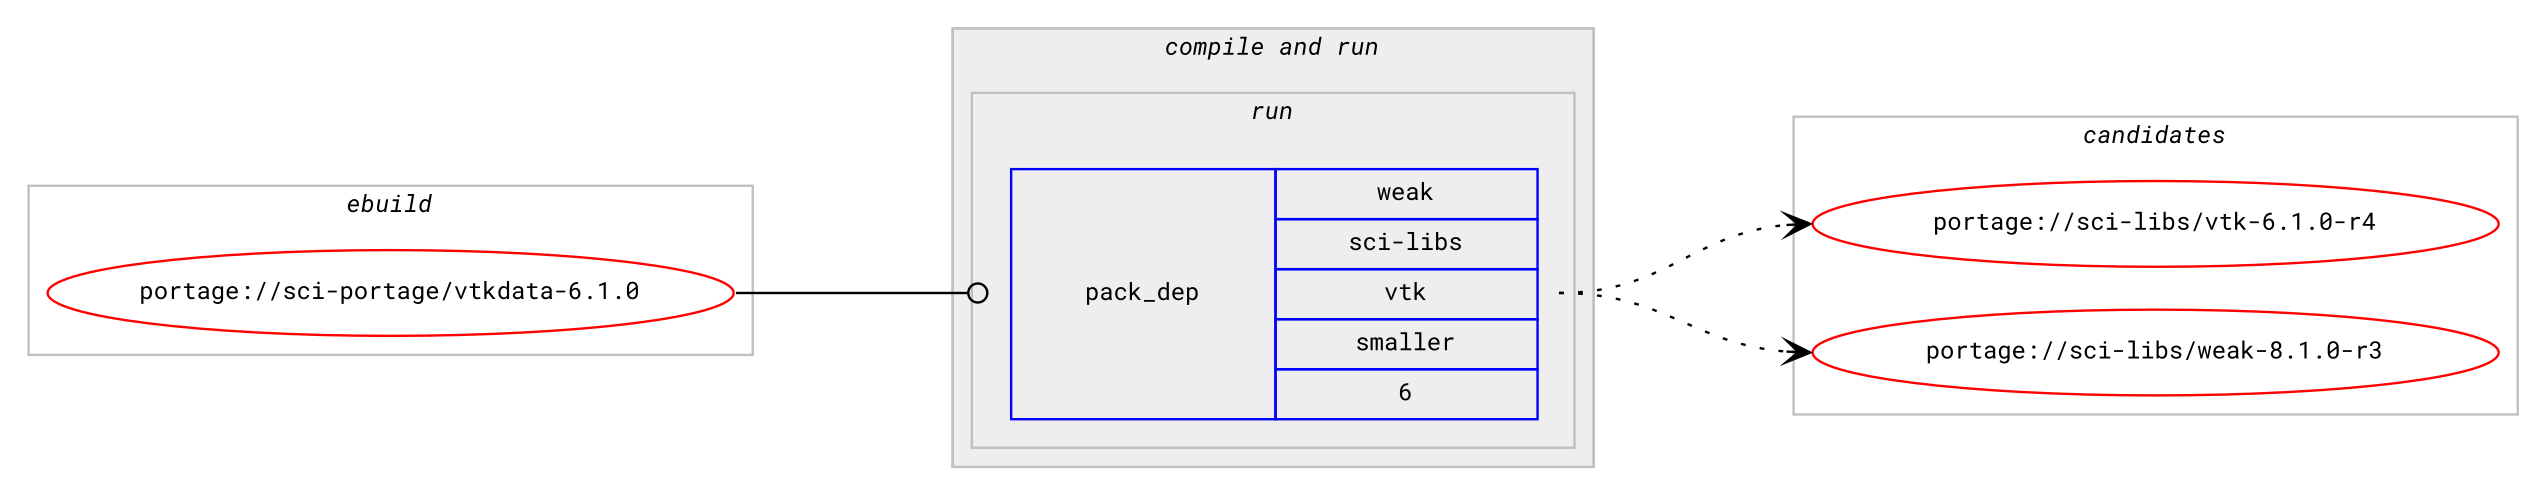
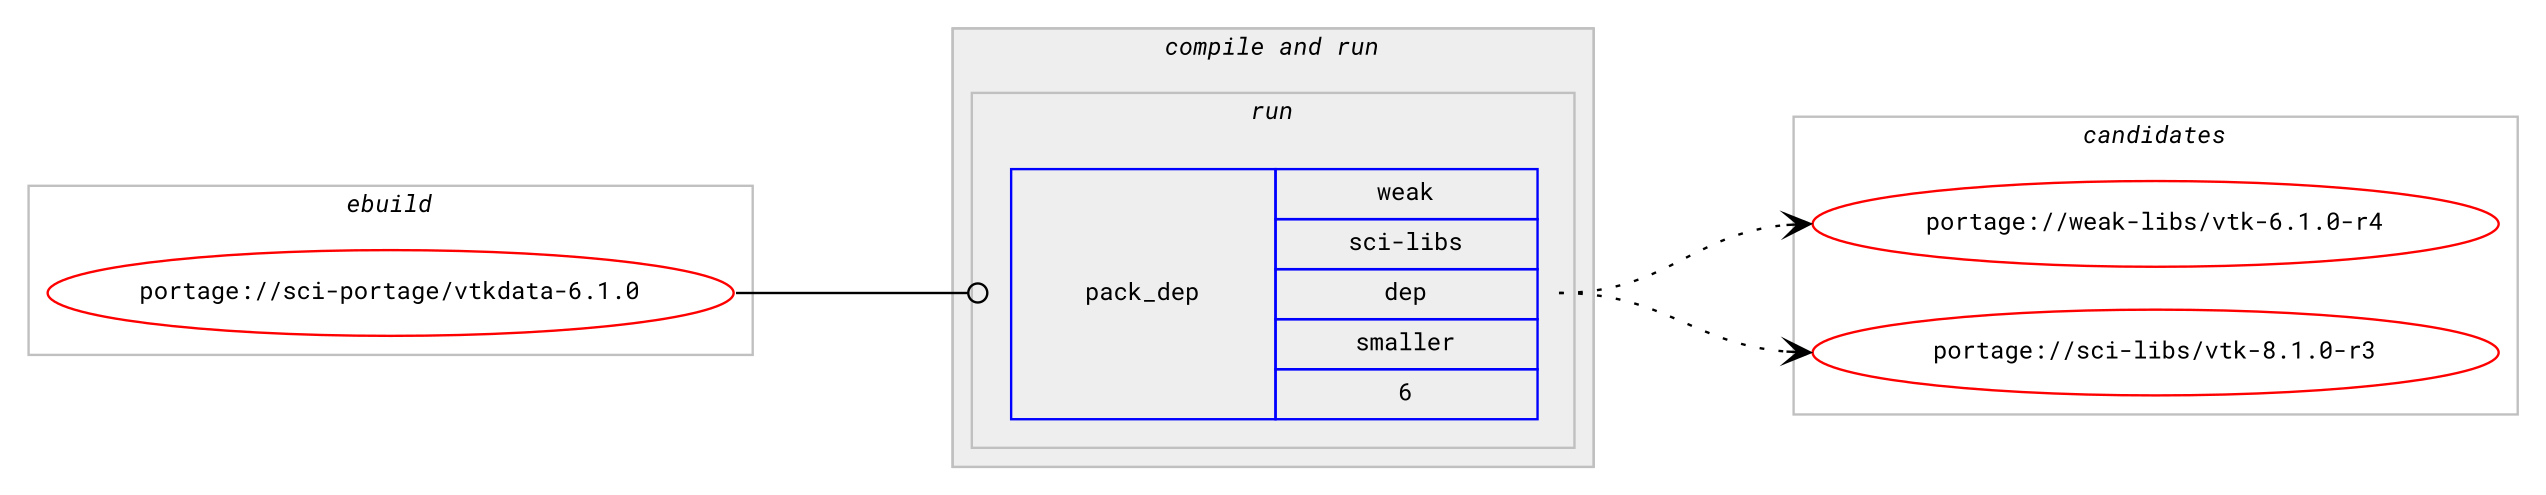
(2156, 224) -> (2156, 224)
(1407, 293) -> (1407, 293)
(2156, 353) -> (2156, 353)
